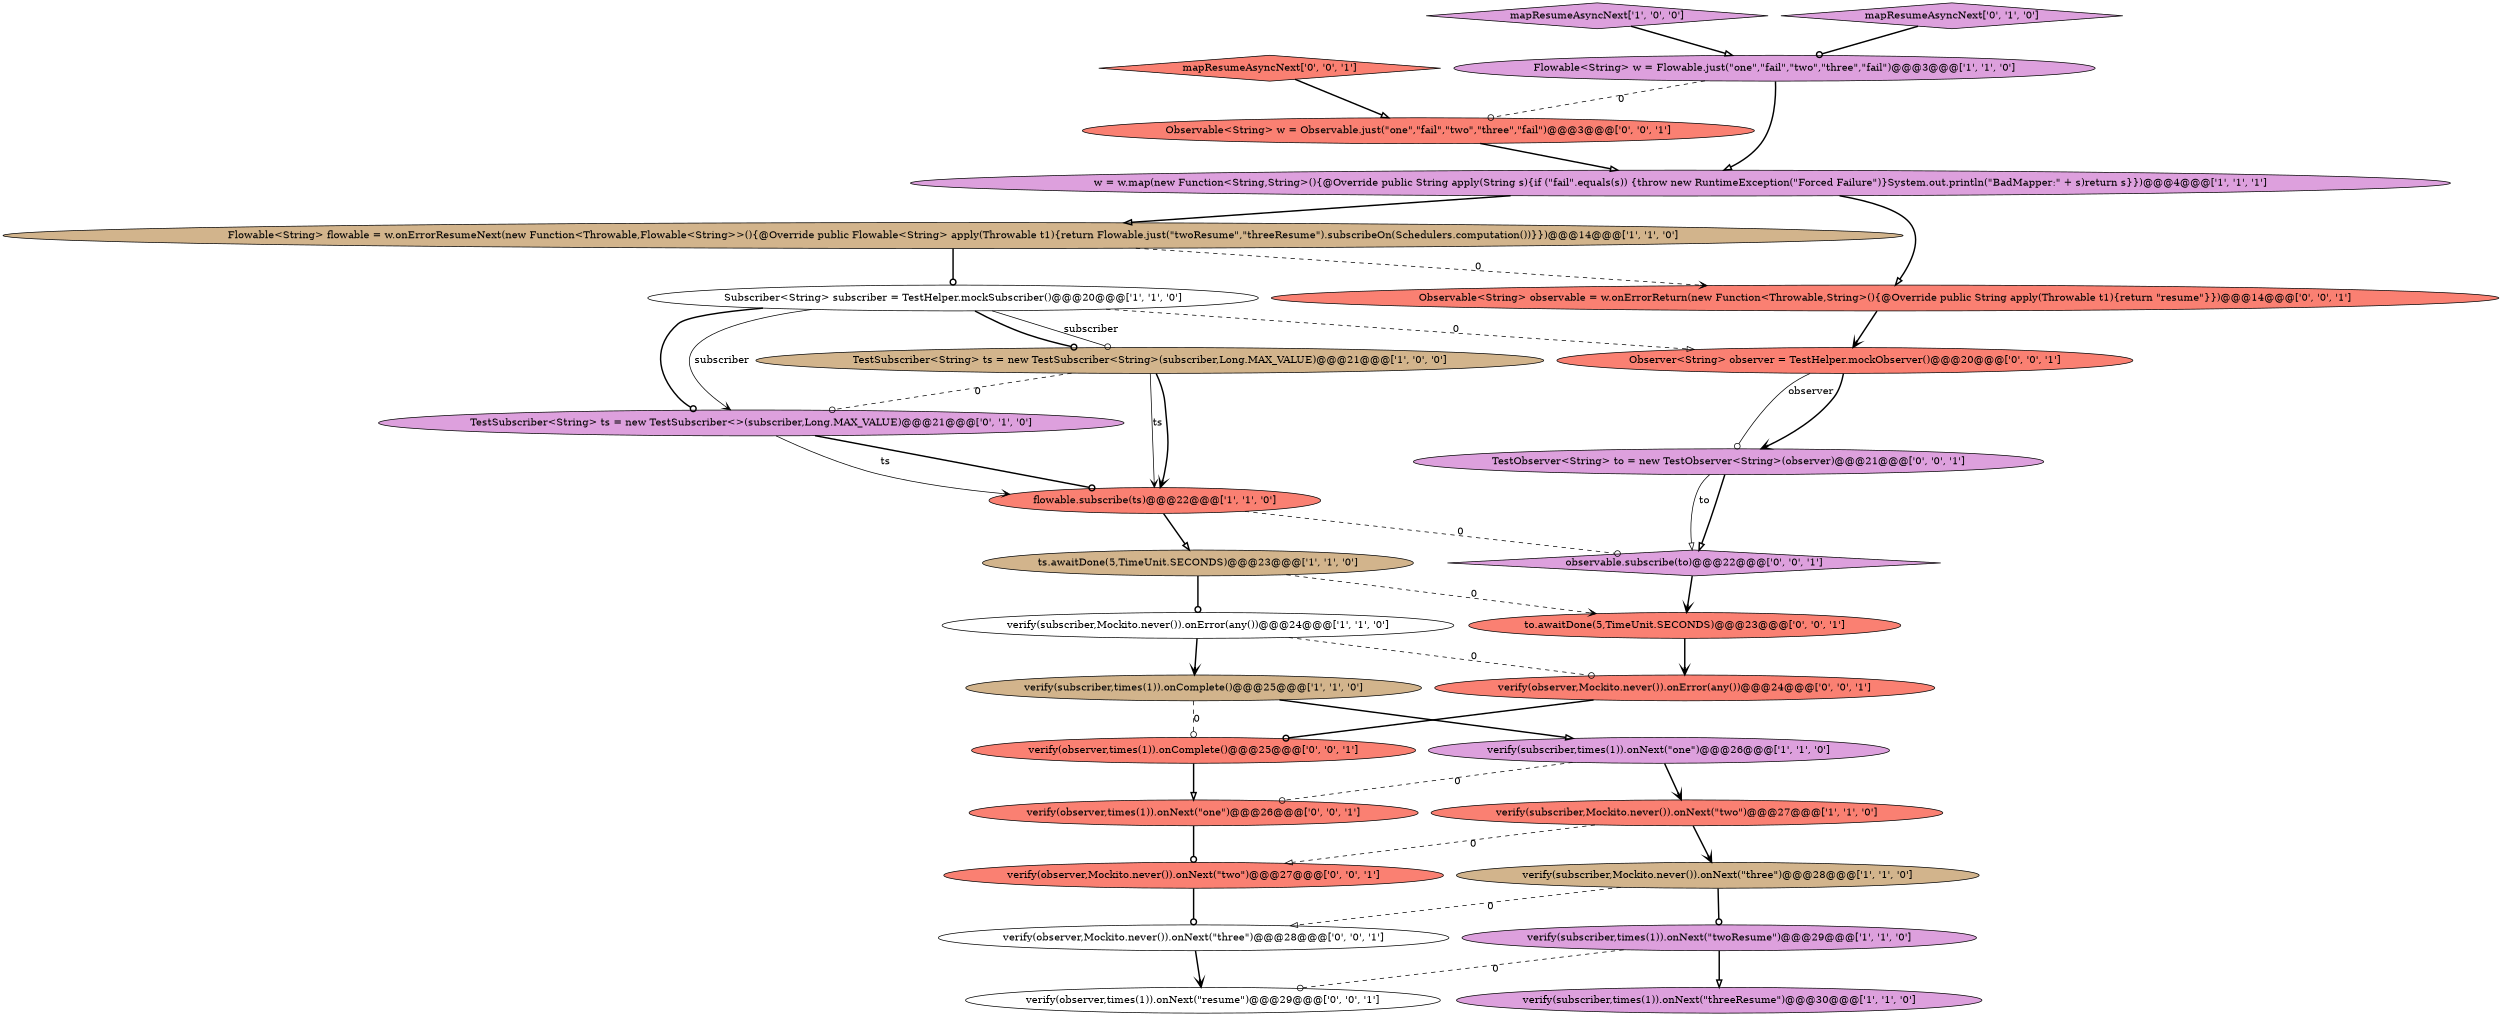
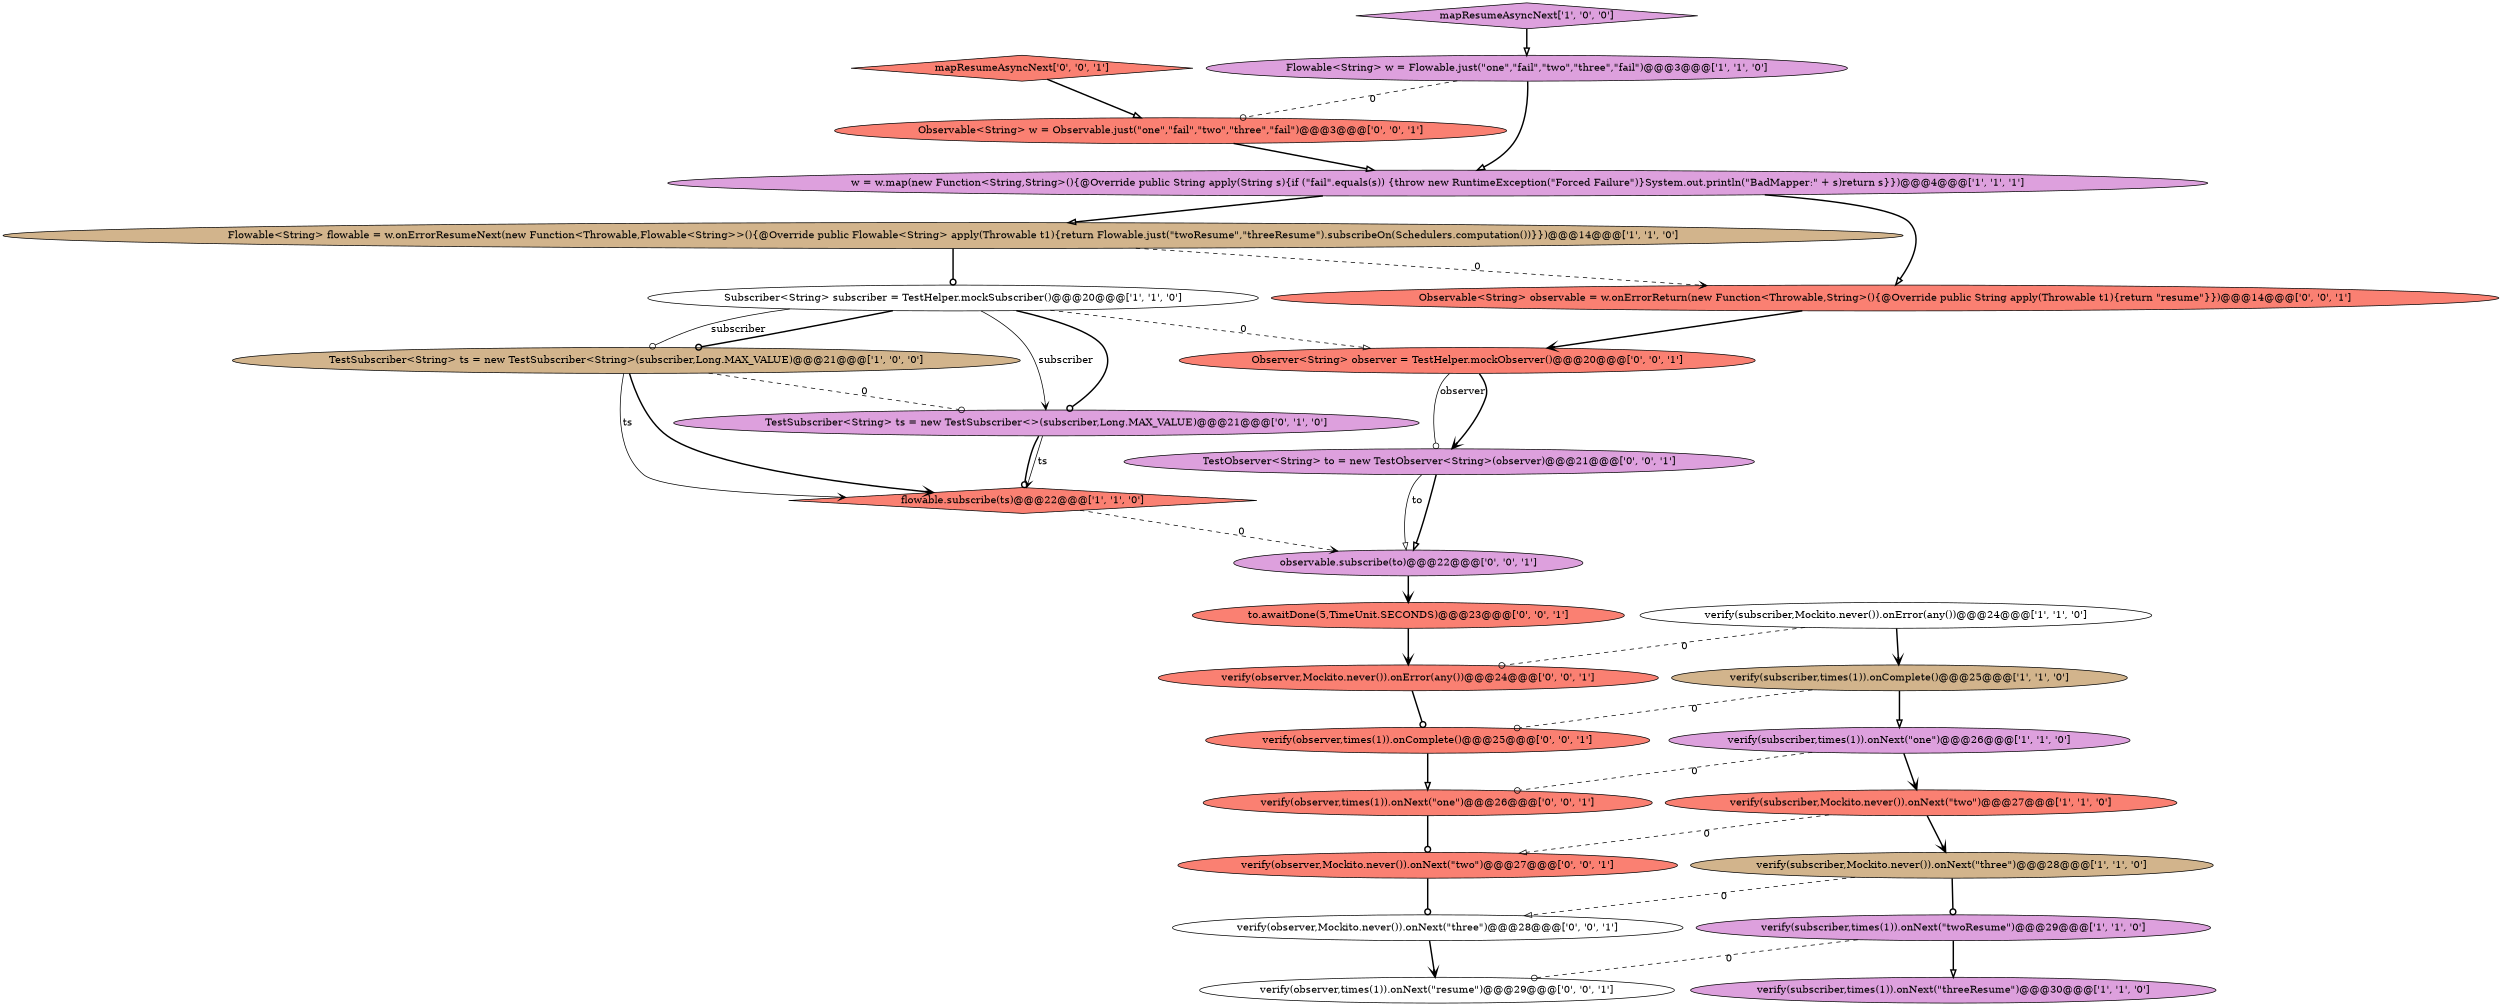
(1952, 16) -> none
(1155, 500) -> (1023, 500)
(1430, 532) -> (1205, 530)
(1198, 563) -> none
(1694, 563) -> (1408, 563)
